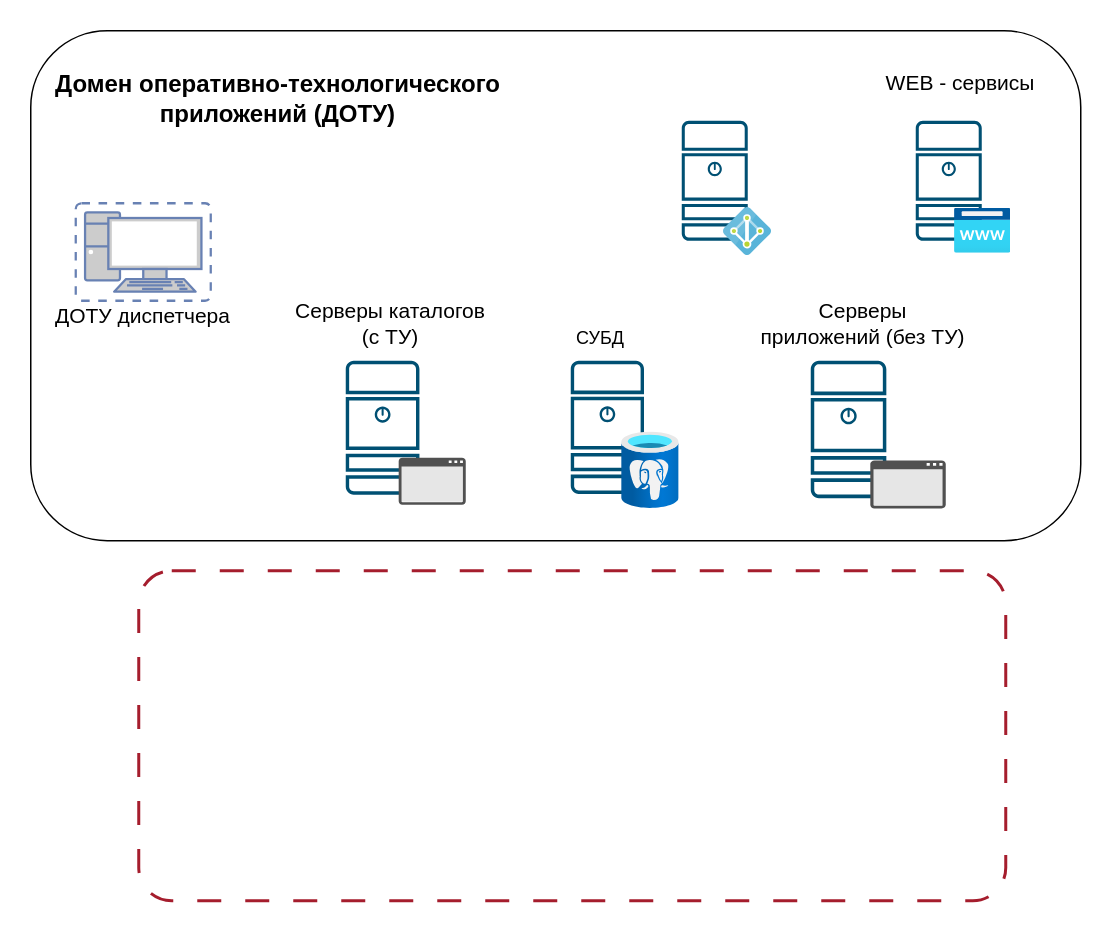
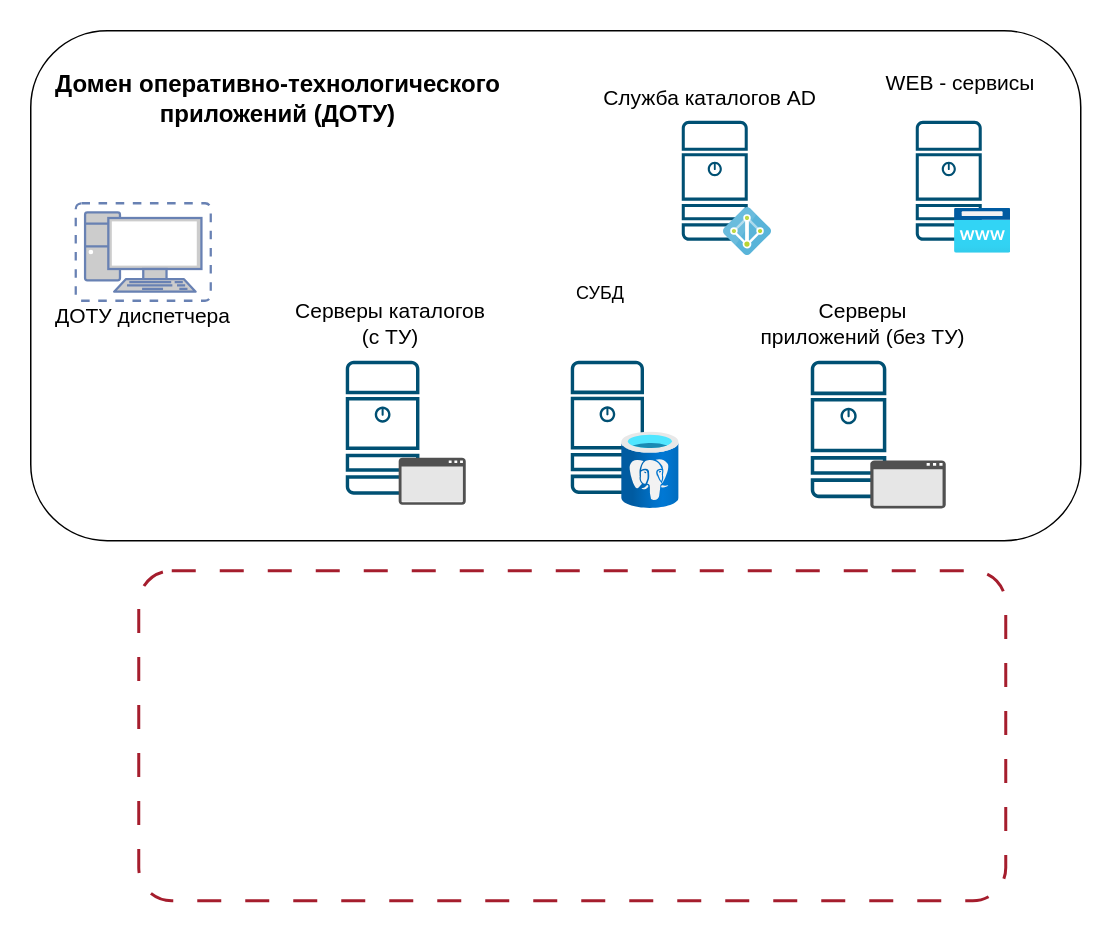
none -> (710, 98)
(601, 338) -> (601, 293)
